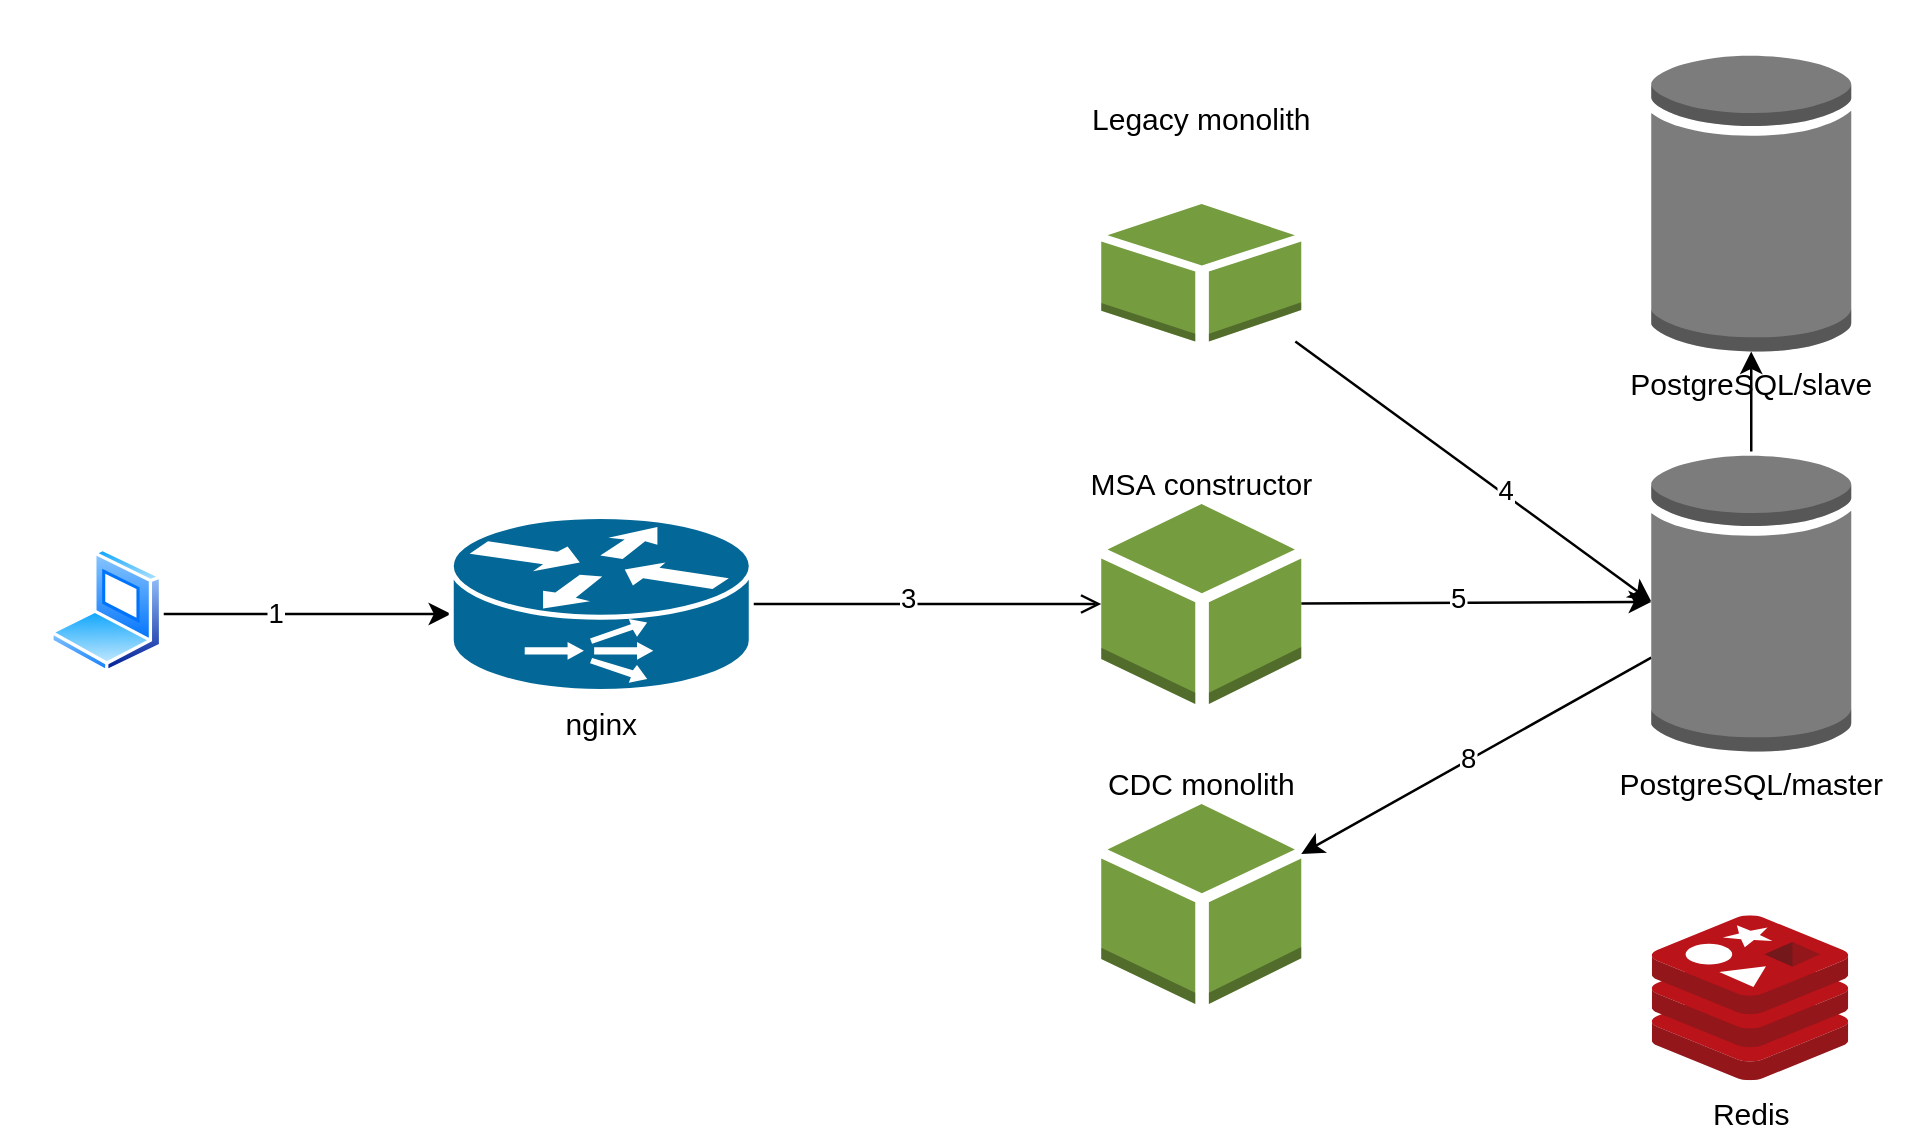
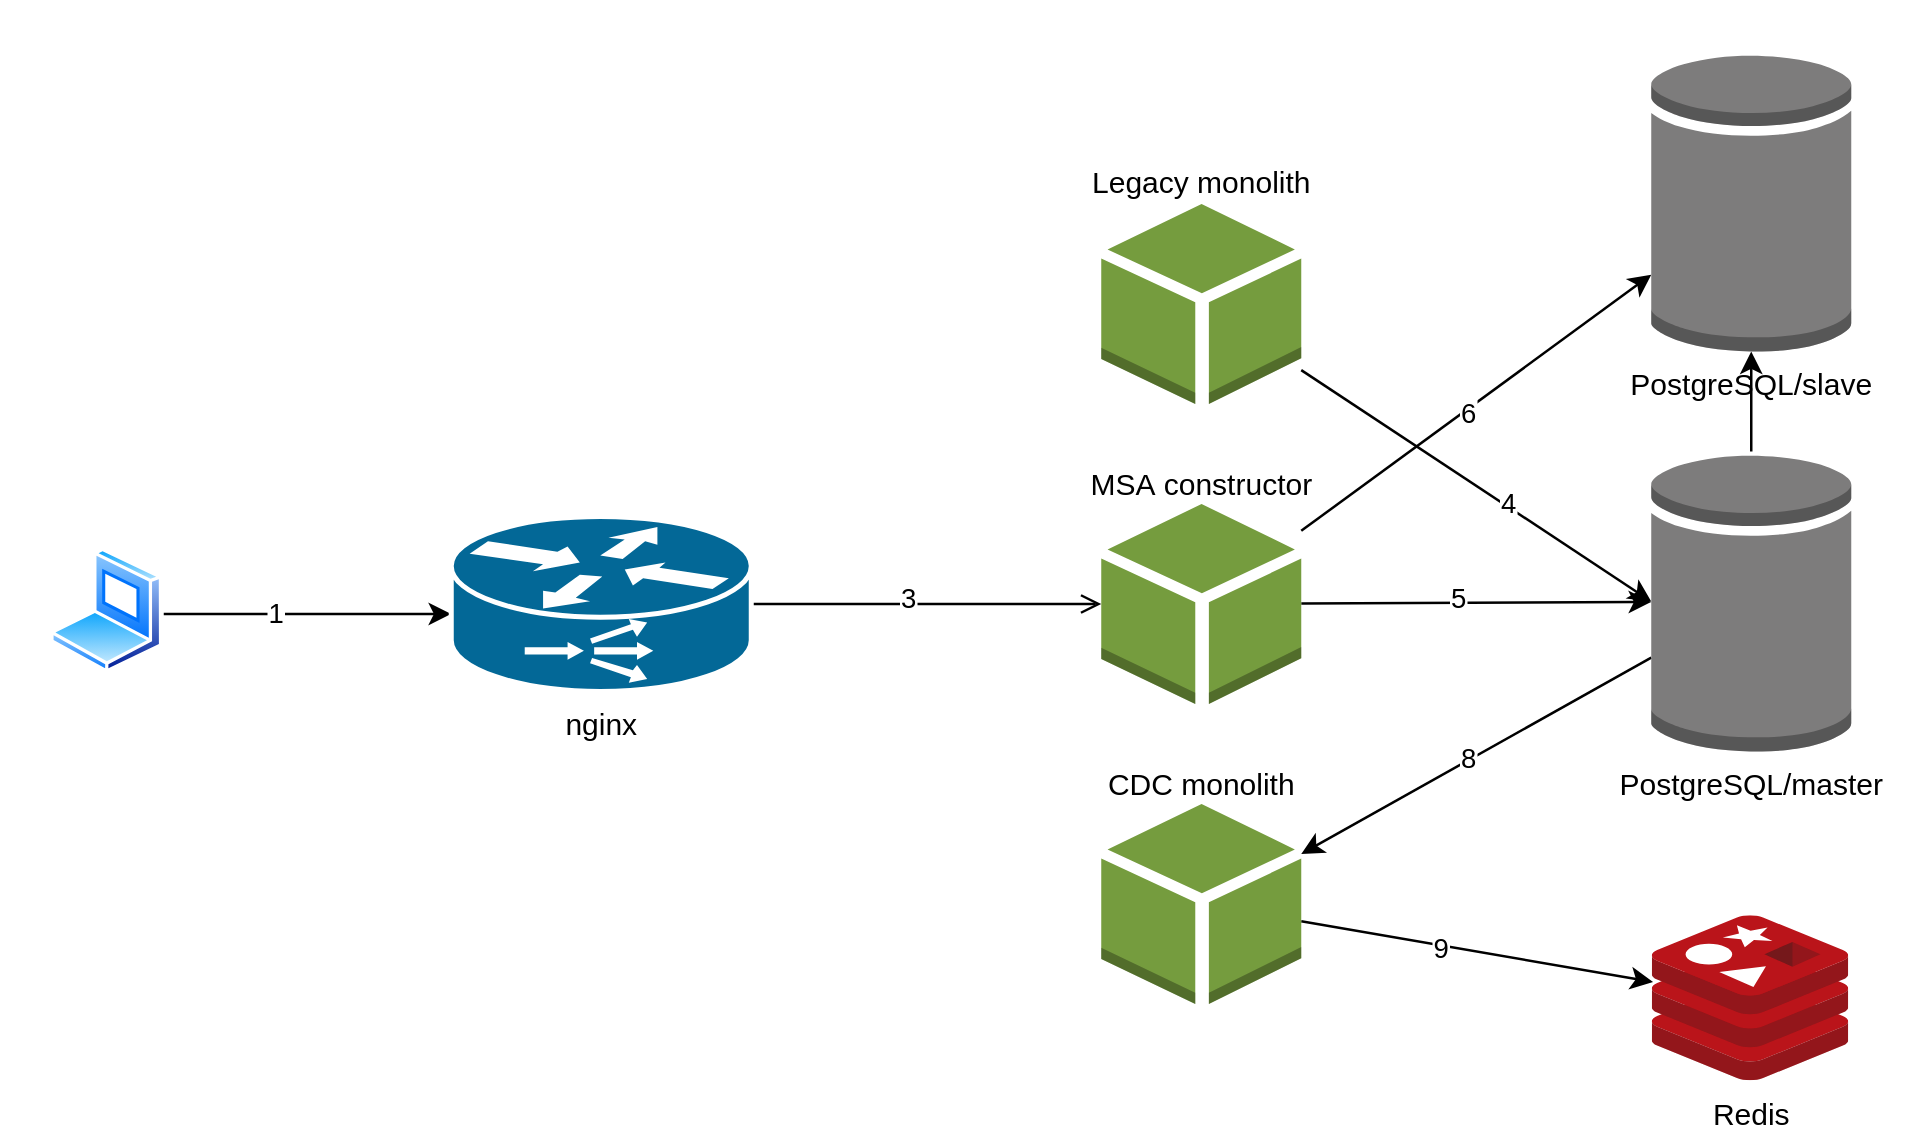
(1201, 273) -> (1201, 304)
none -> (1534, 360)
none -> (1469, 950)
